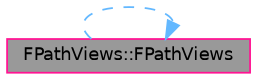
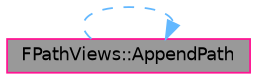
(129, 56) -> (129, 56)
